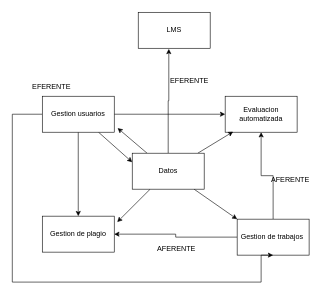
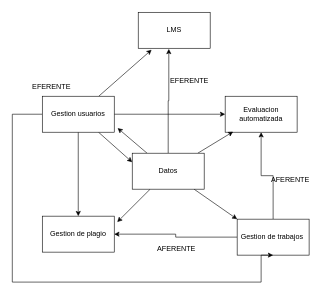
none -> (124, 74)
